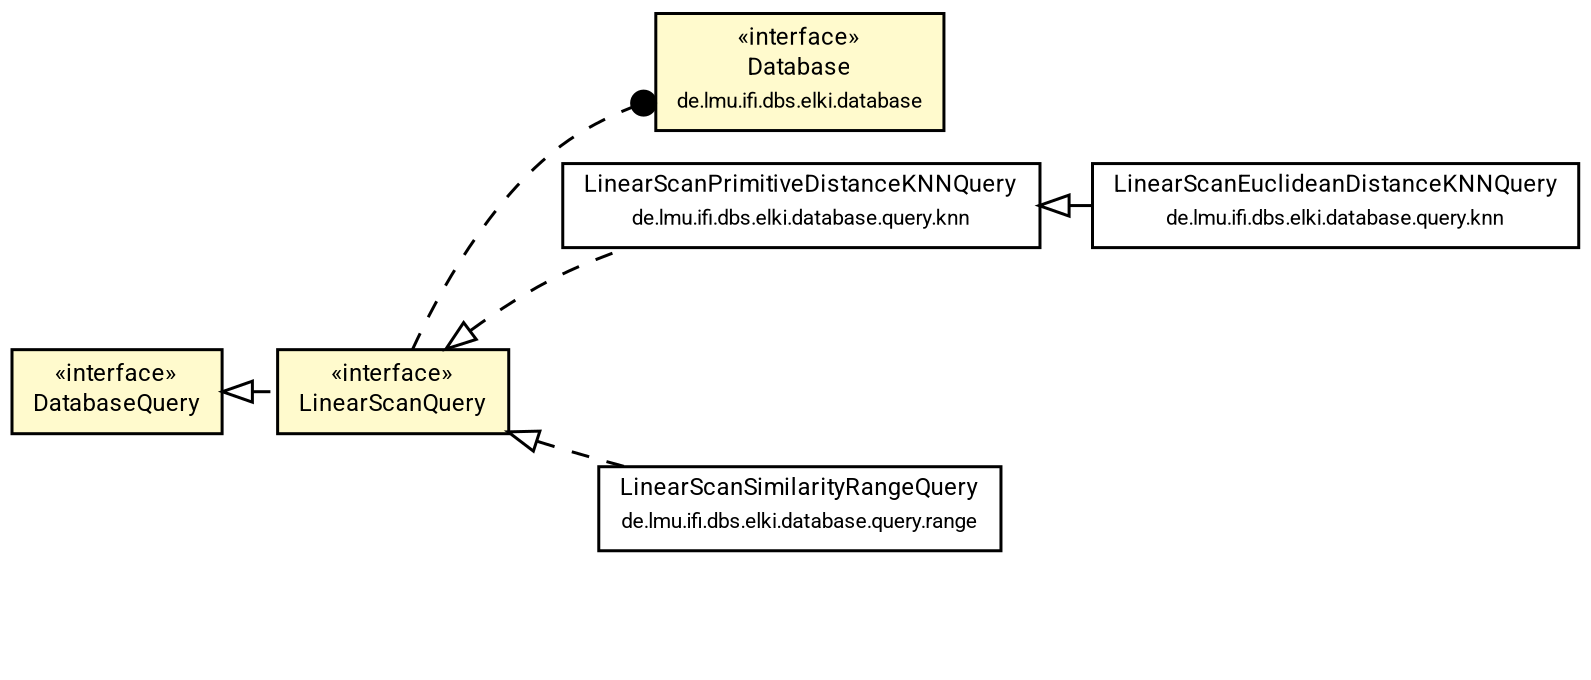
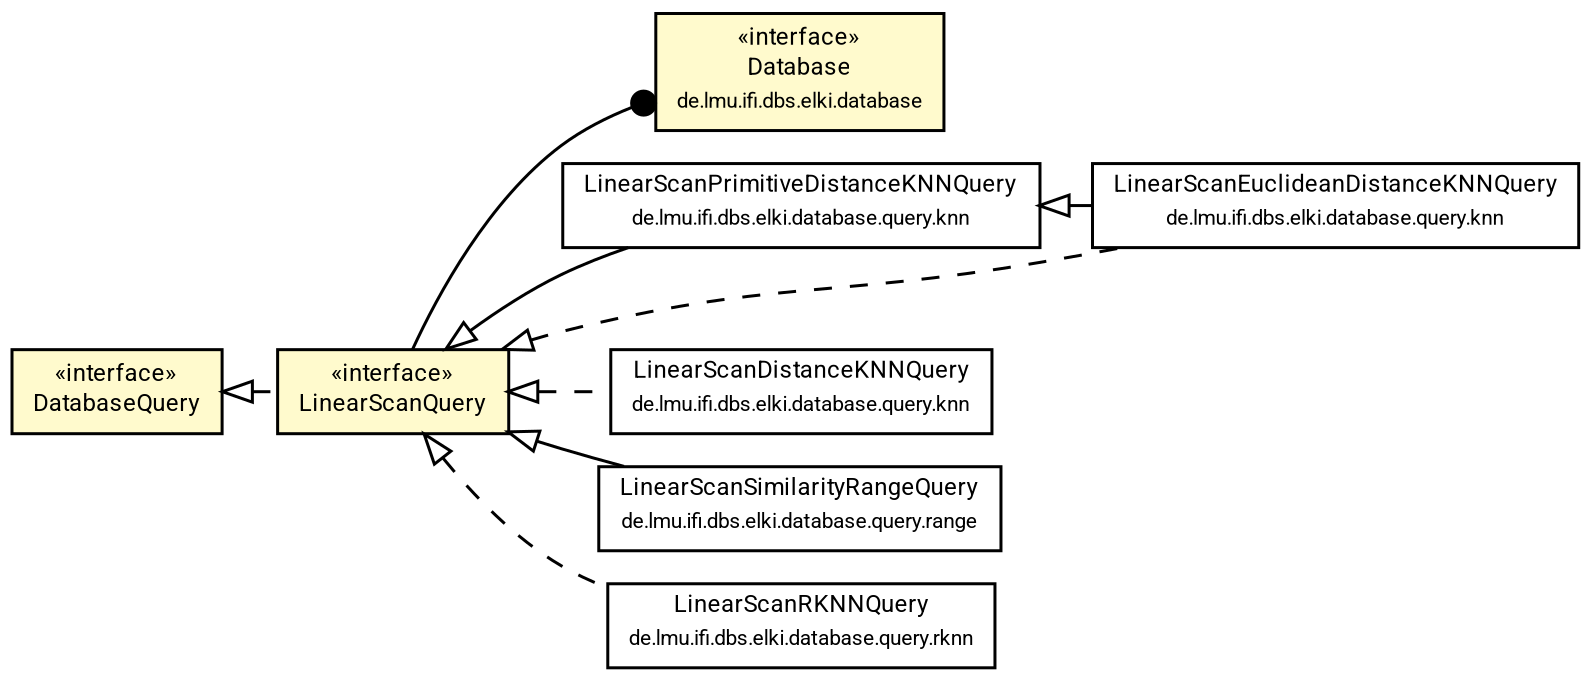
(499, 207) -> (499, 207)
(546, 282) -> (546, 282)
none -> (826, 289)
none -> (800, 392)
(581, 454) -> (581, 454)
none -> (800, 626)
